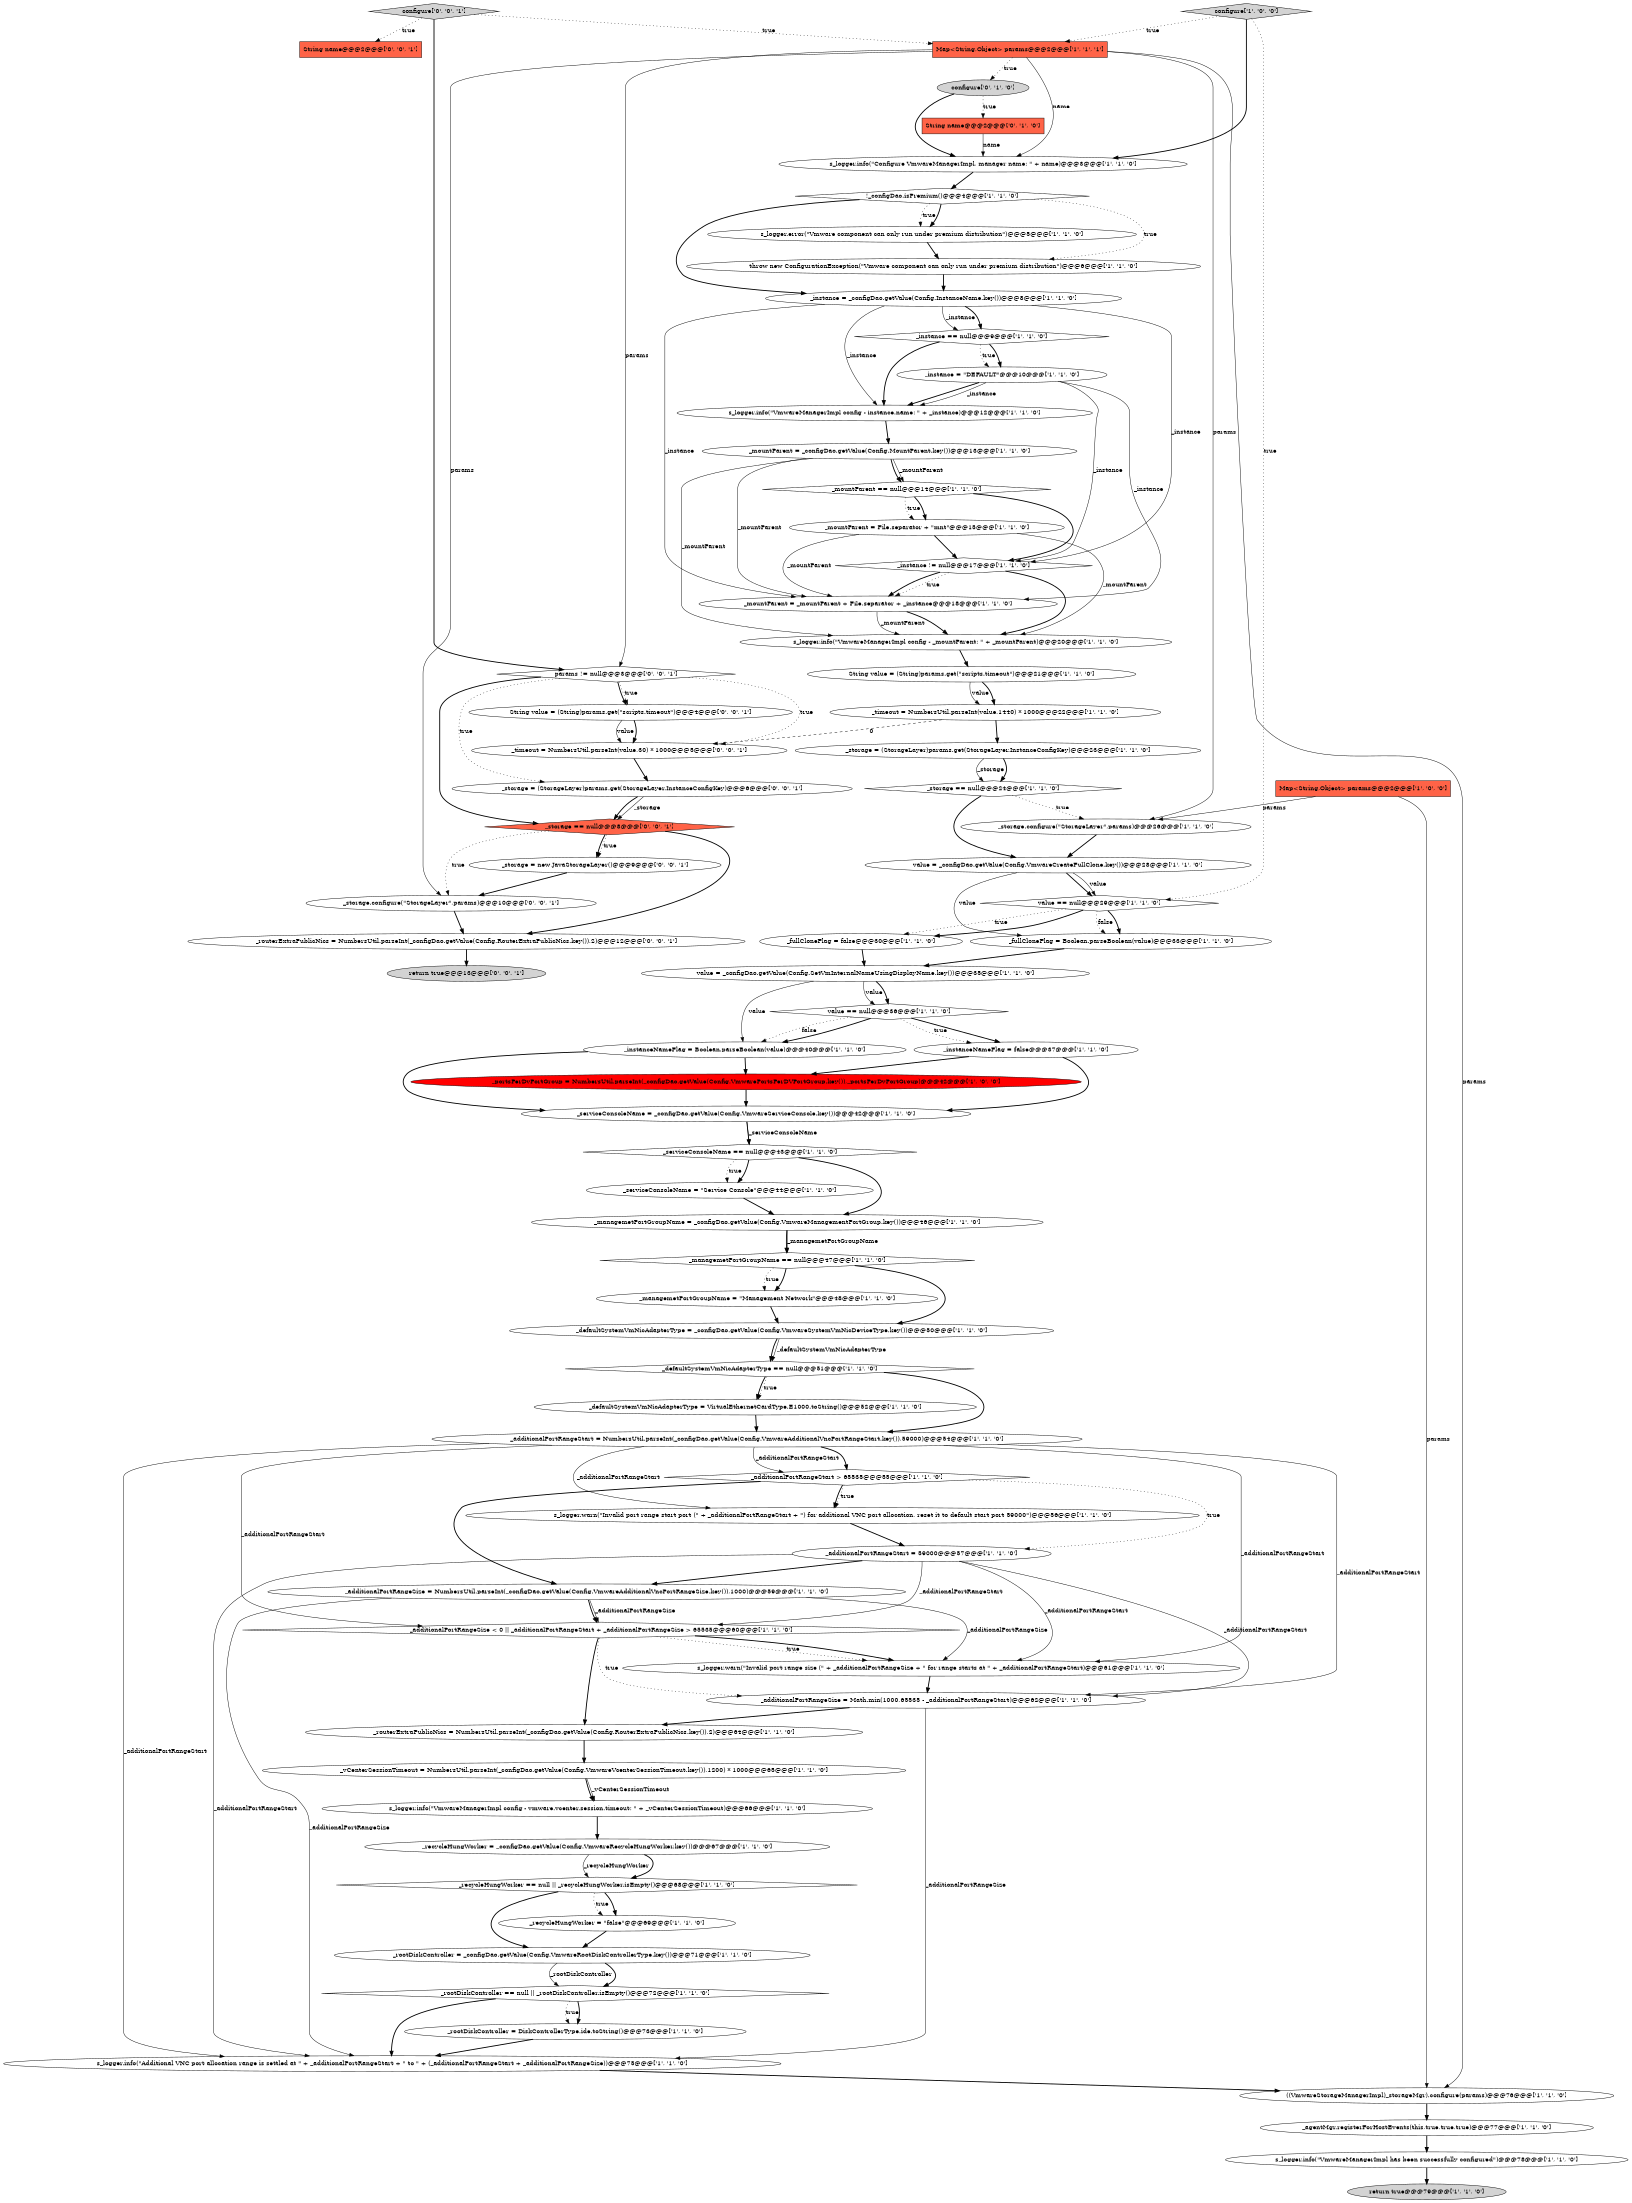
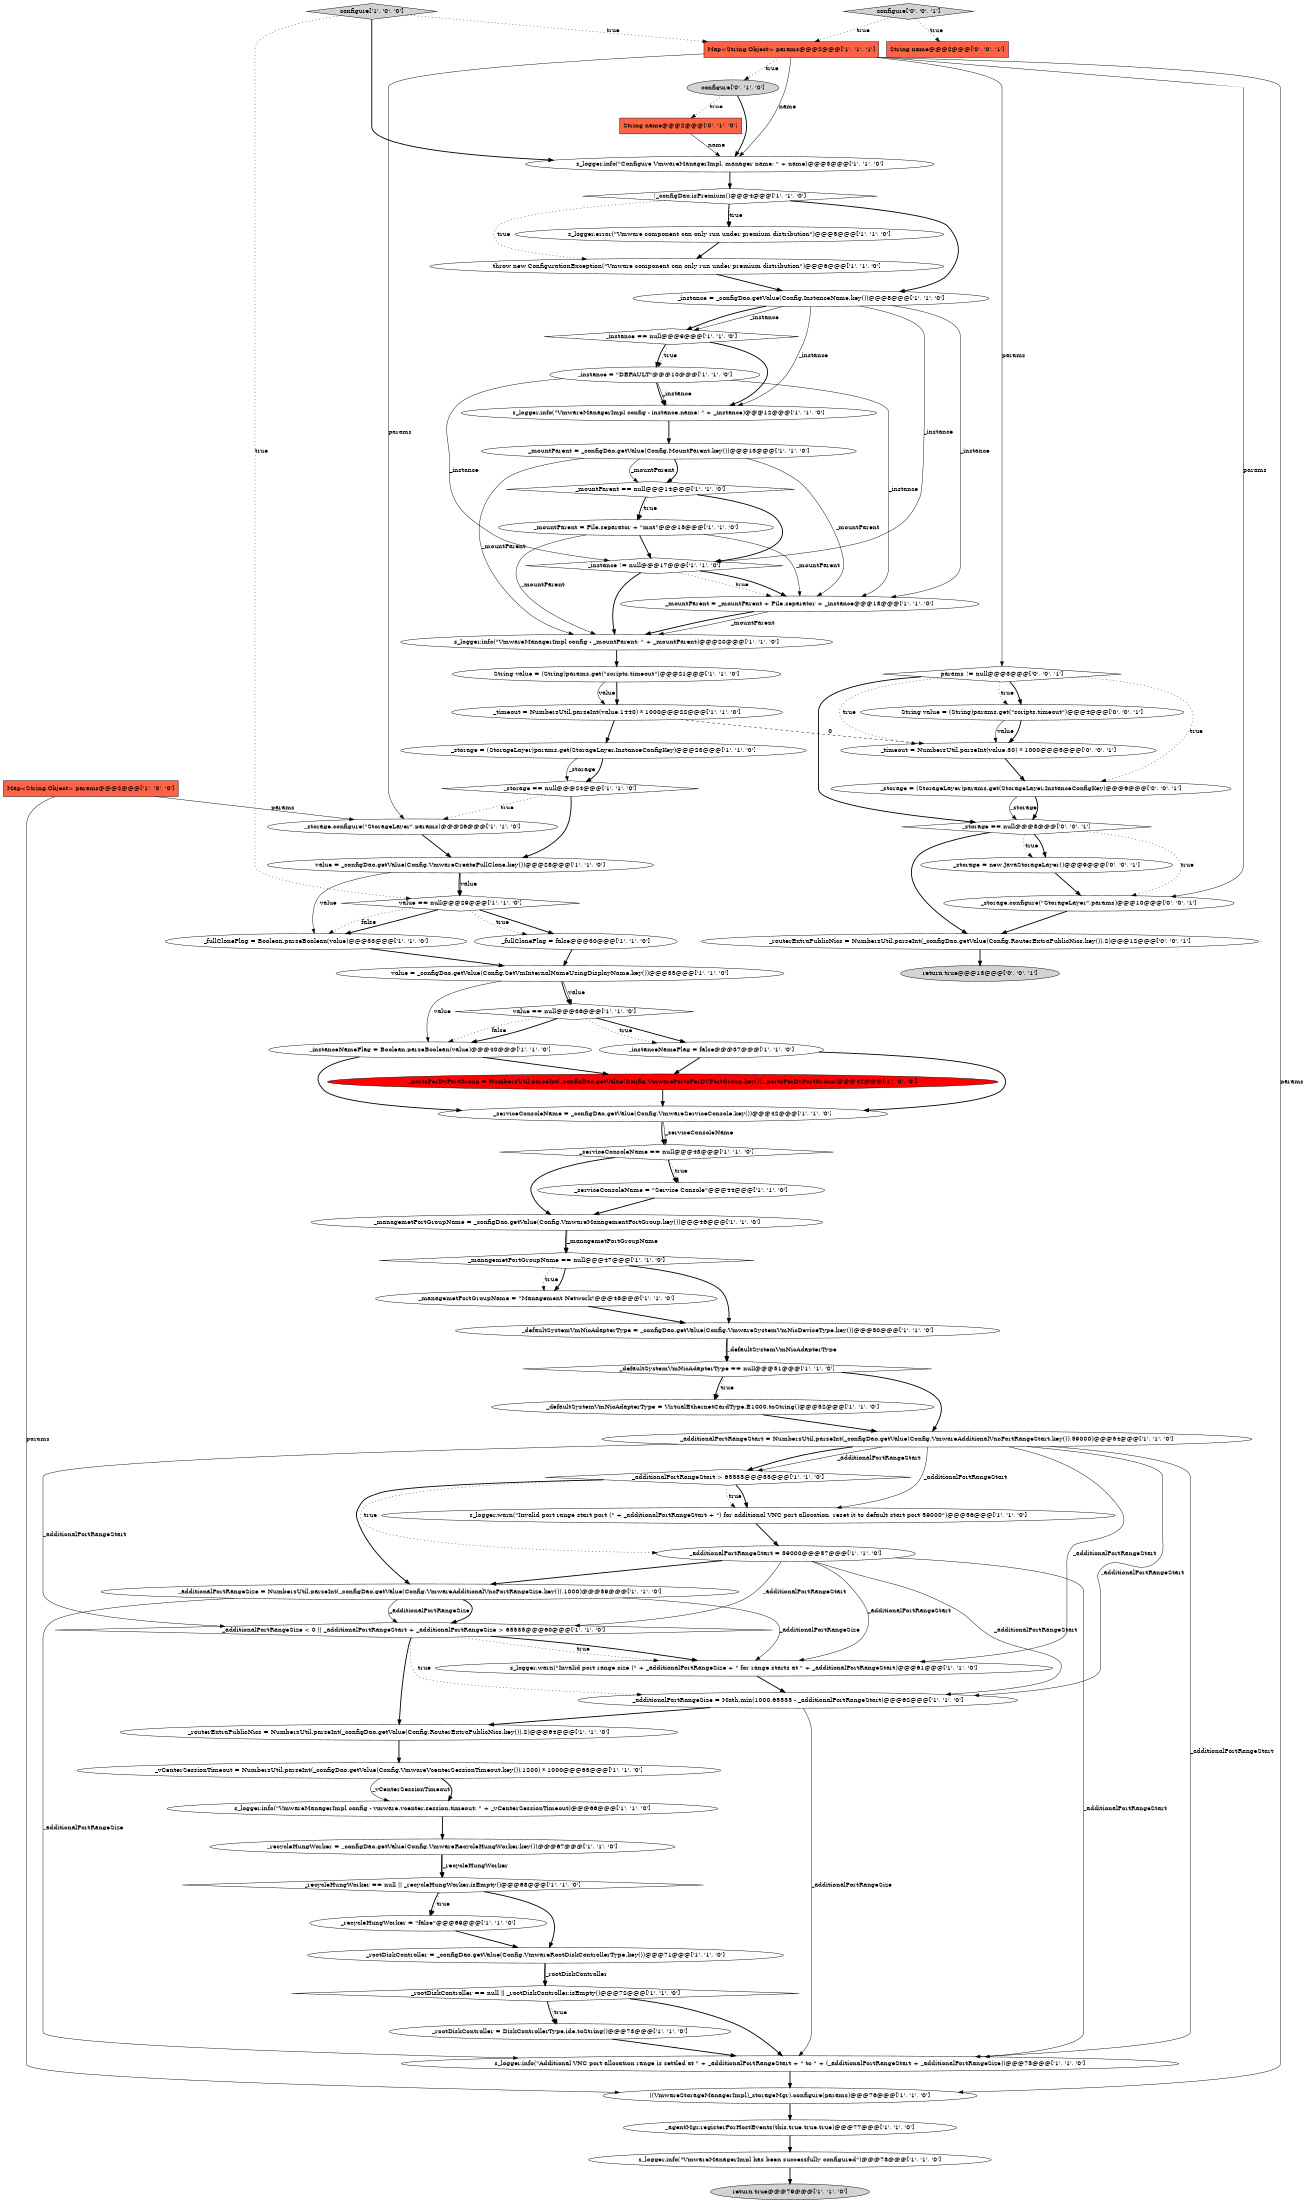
(434, 396) -> none
(610, 827) -> (1027, 827)
